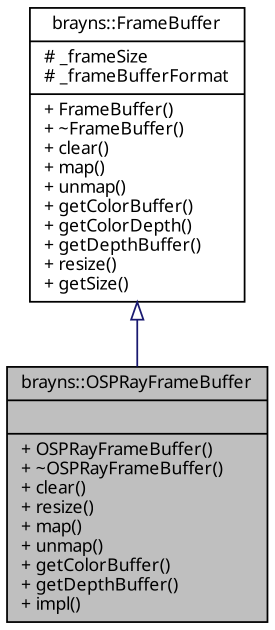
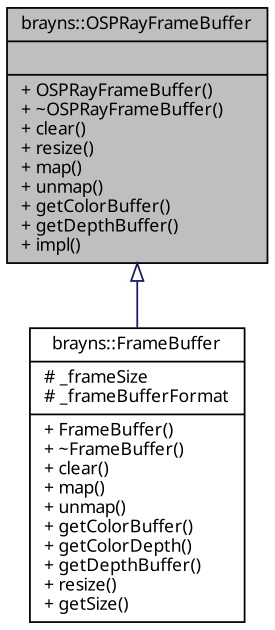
(137, 343) -> (137, 305)
